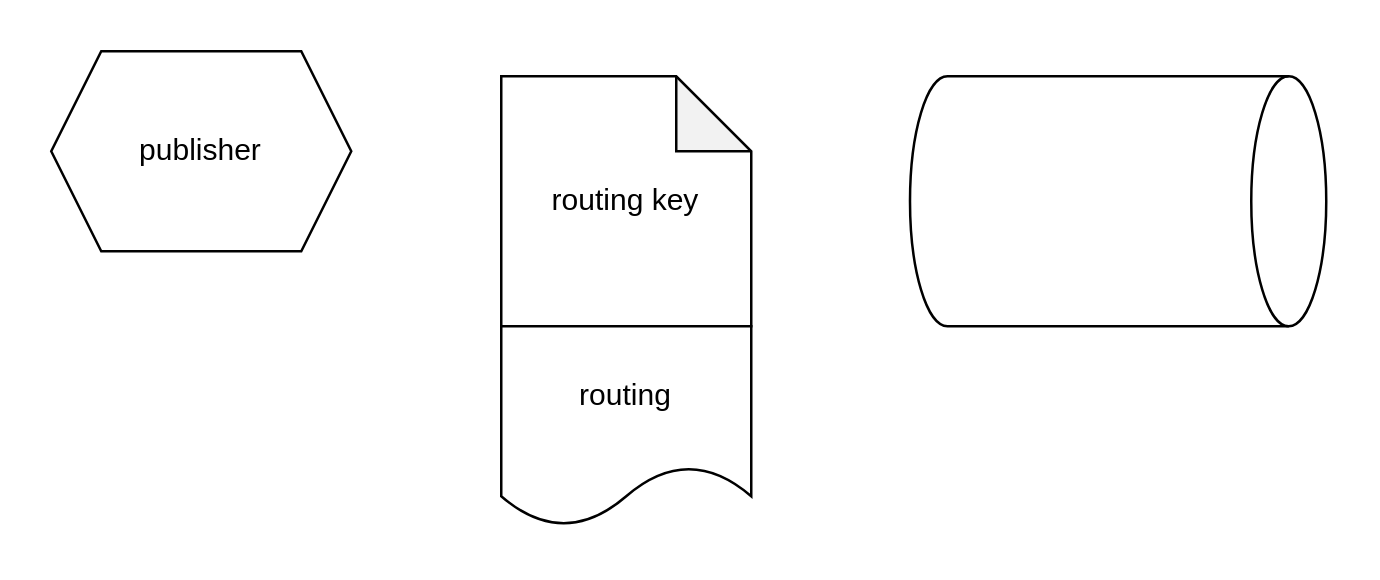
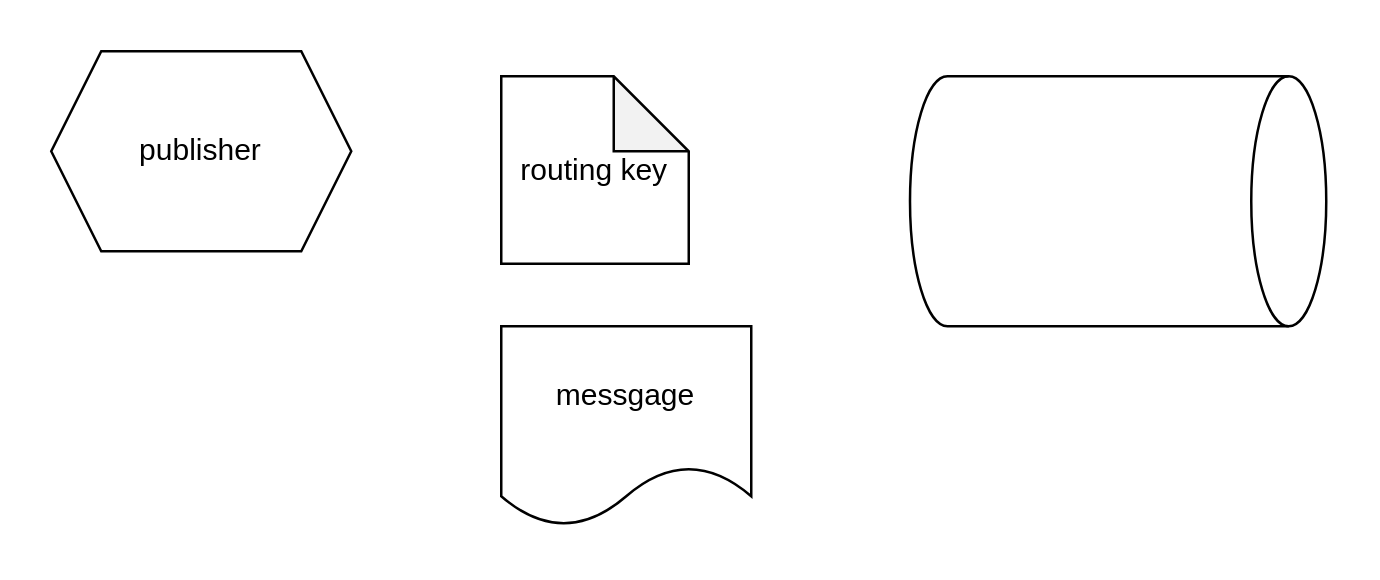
(626, 201) -> (595, 170)
(626, 396) -> (626, 396)
